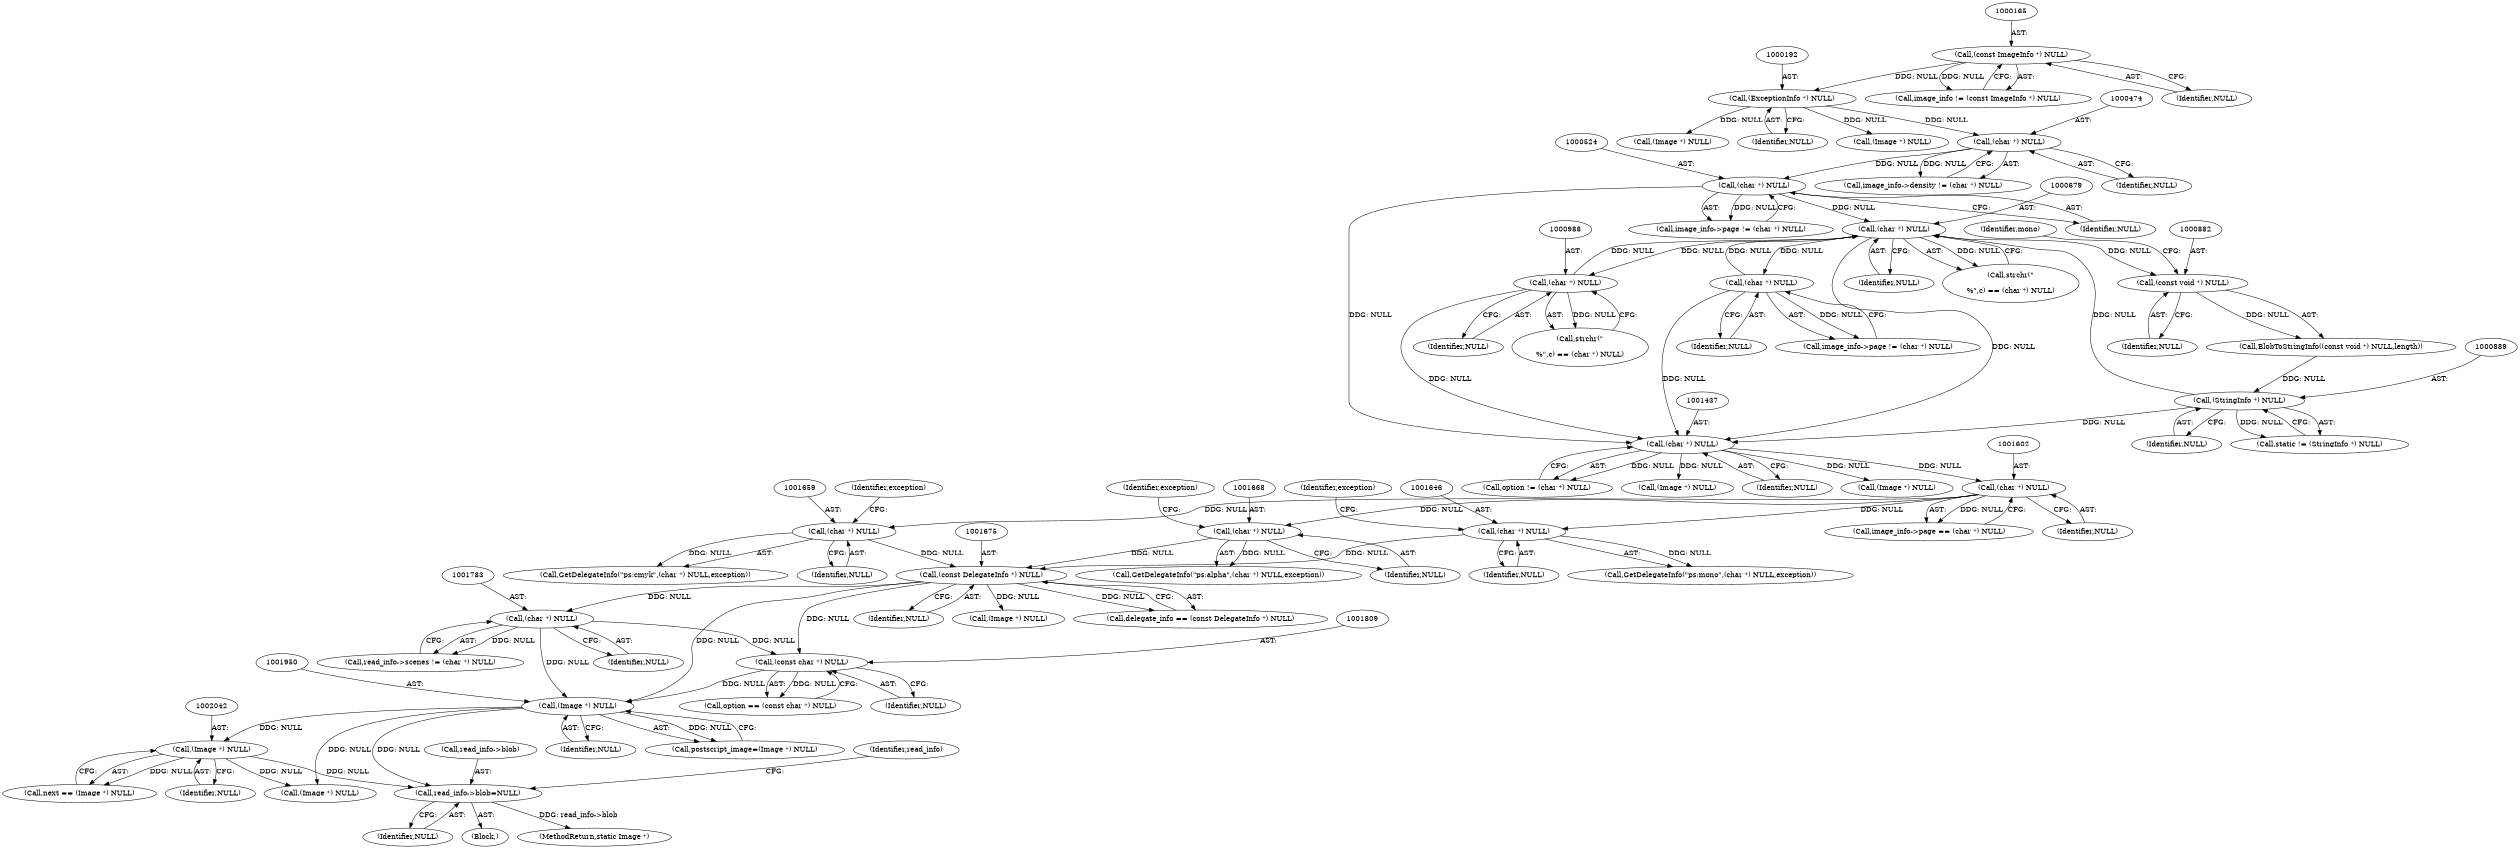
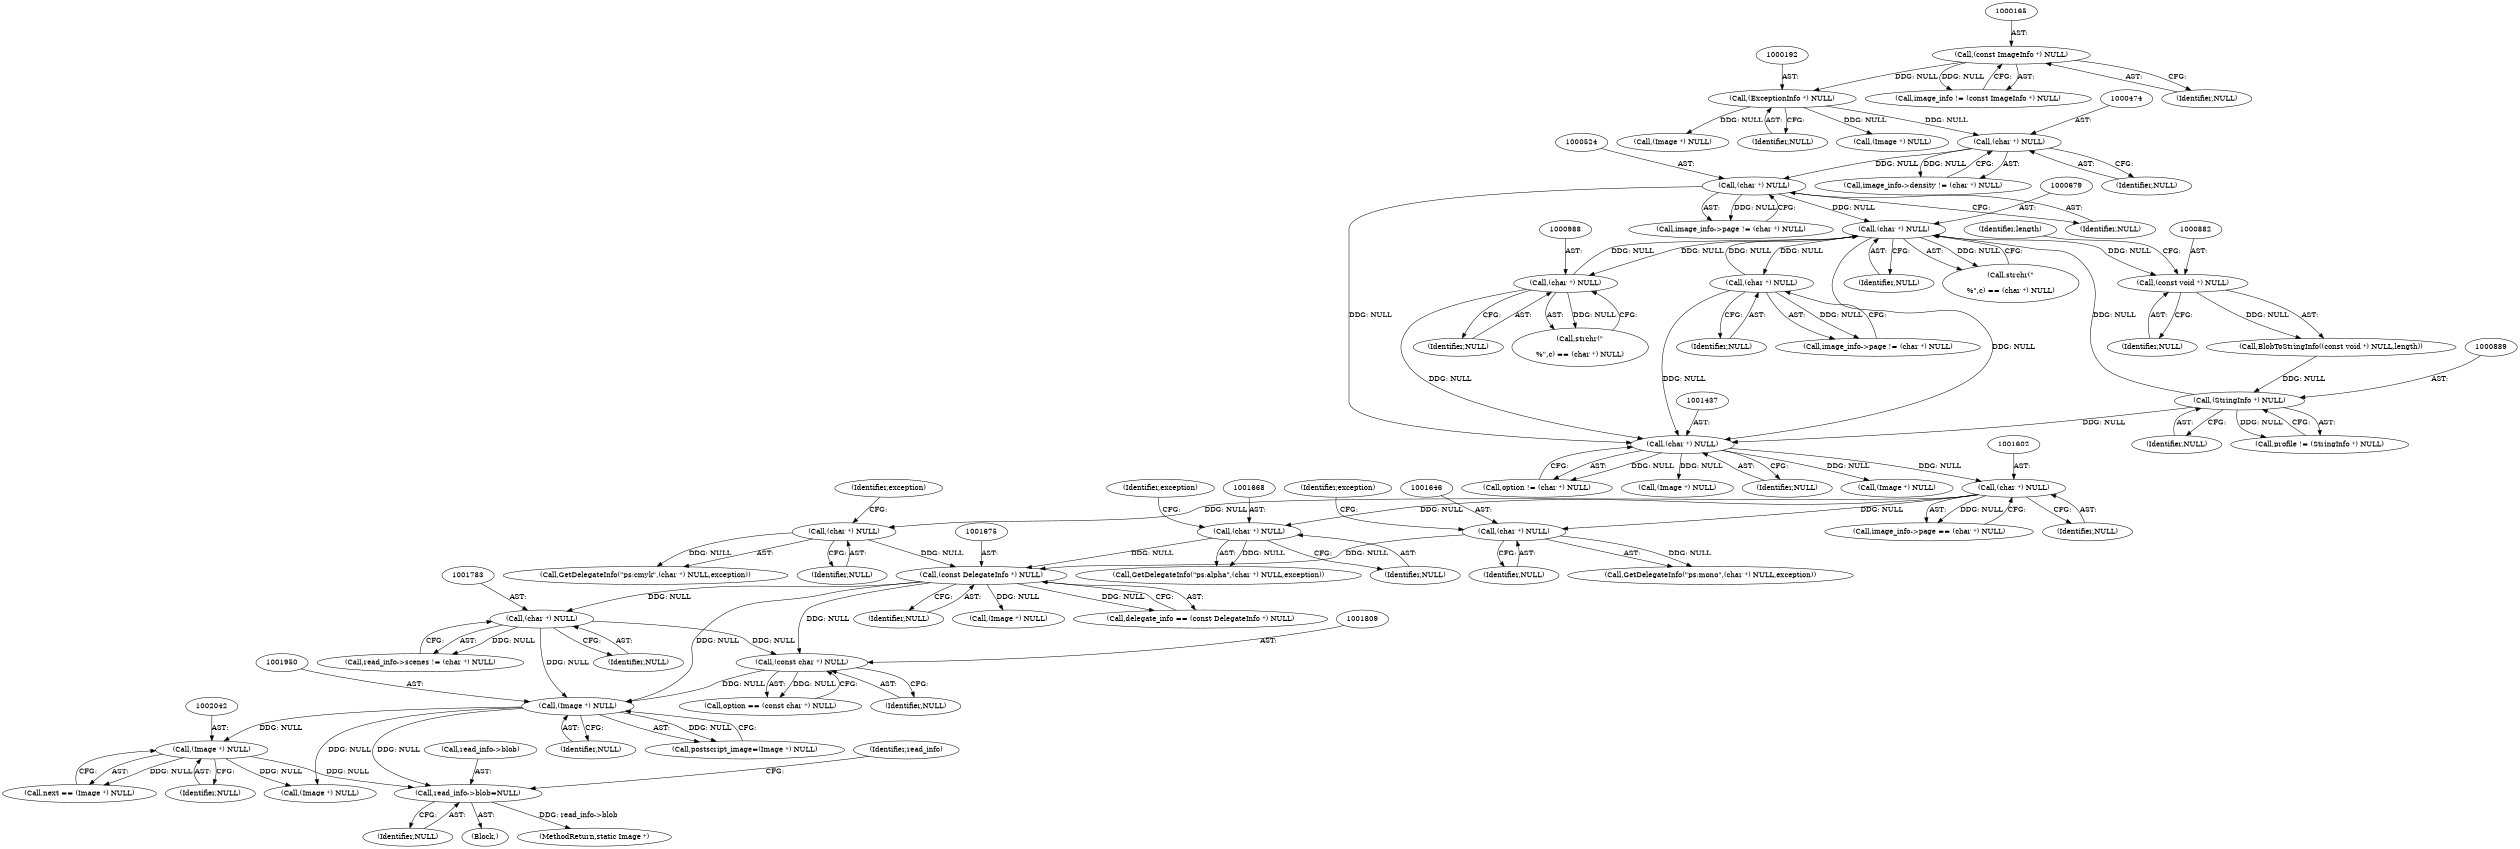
(2010, 230) -> (2010, 230)
(2320, 445) -> (2320, 445)
(800, 488) -> none
